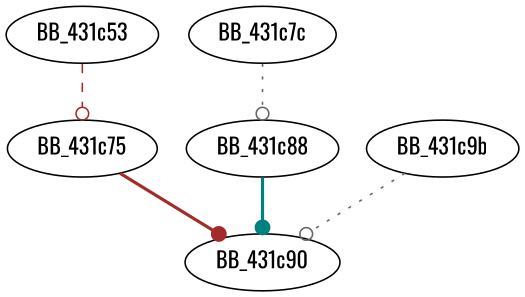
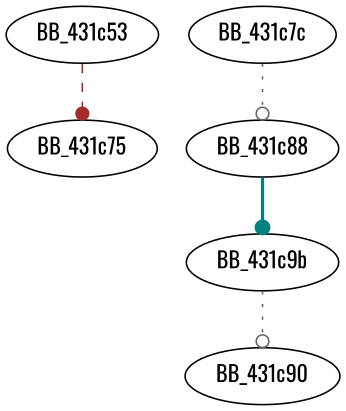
(82, 85) -> (82, 85)
(263, 199) -> (263, 199)
(167, 202) -> none
